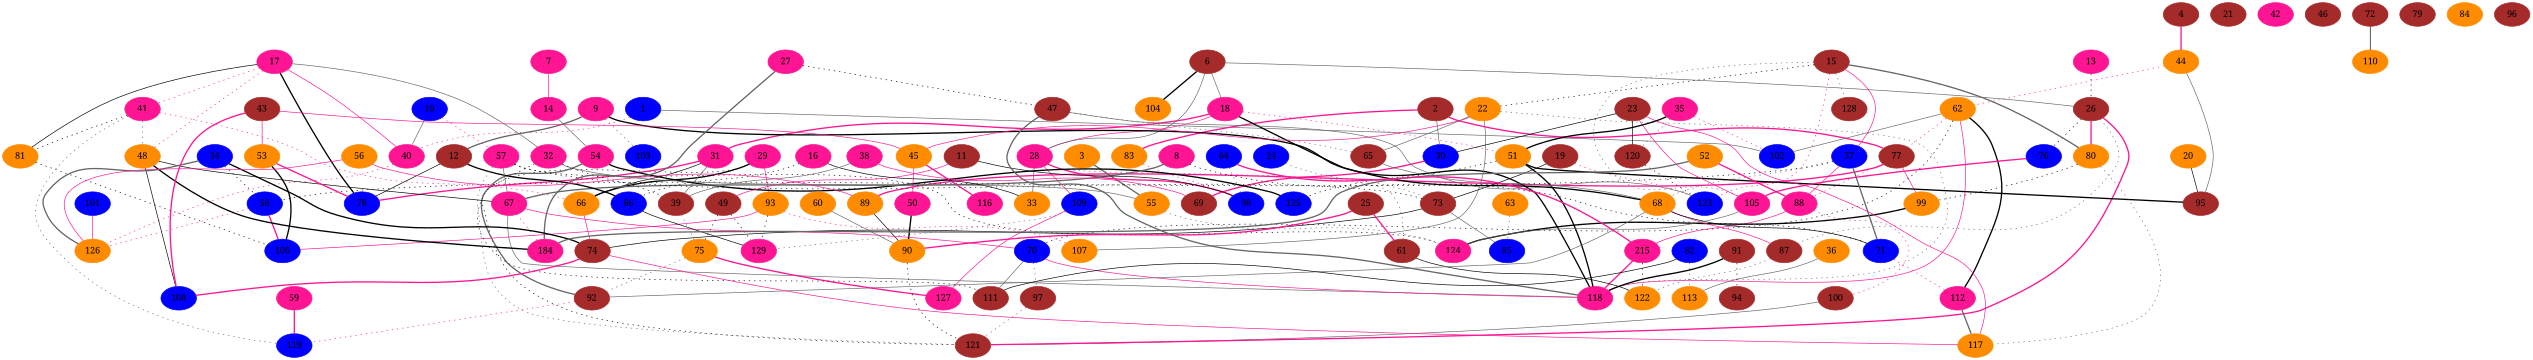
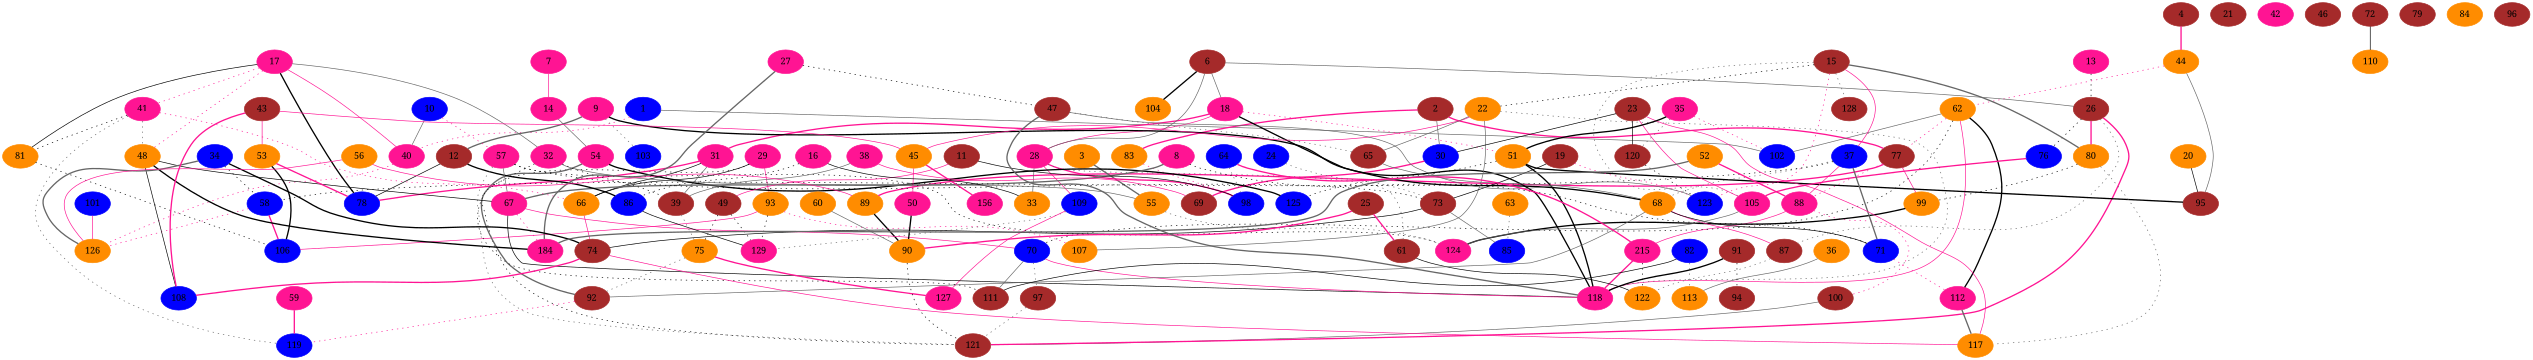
(672, 180) -> (672, 180)
(985, 204) -> (985, 204)
(883, 224) -> (883, 224)
(1107, 285) -> (1107, 285)
